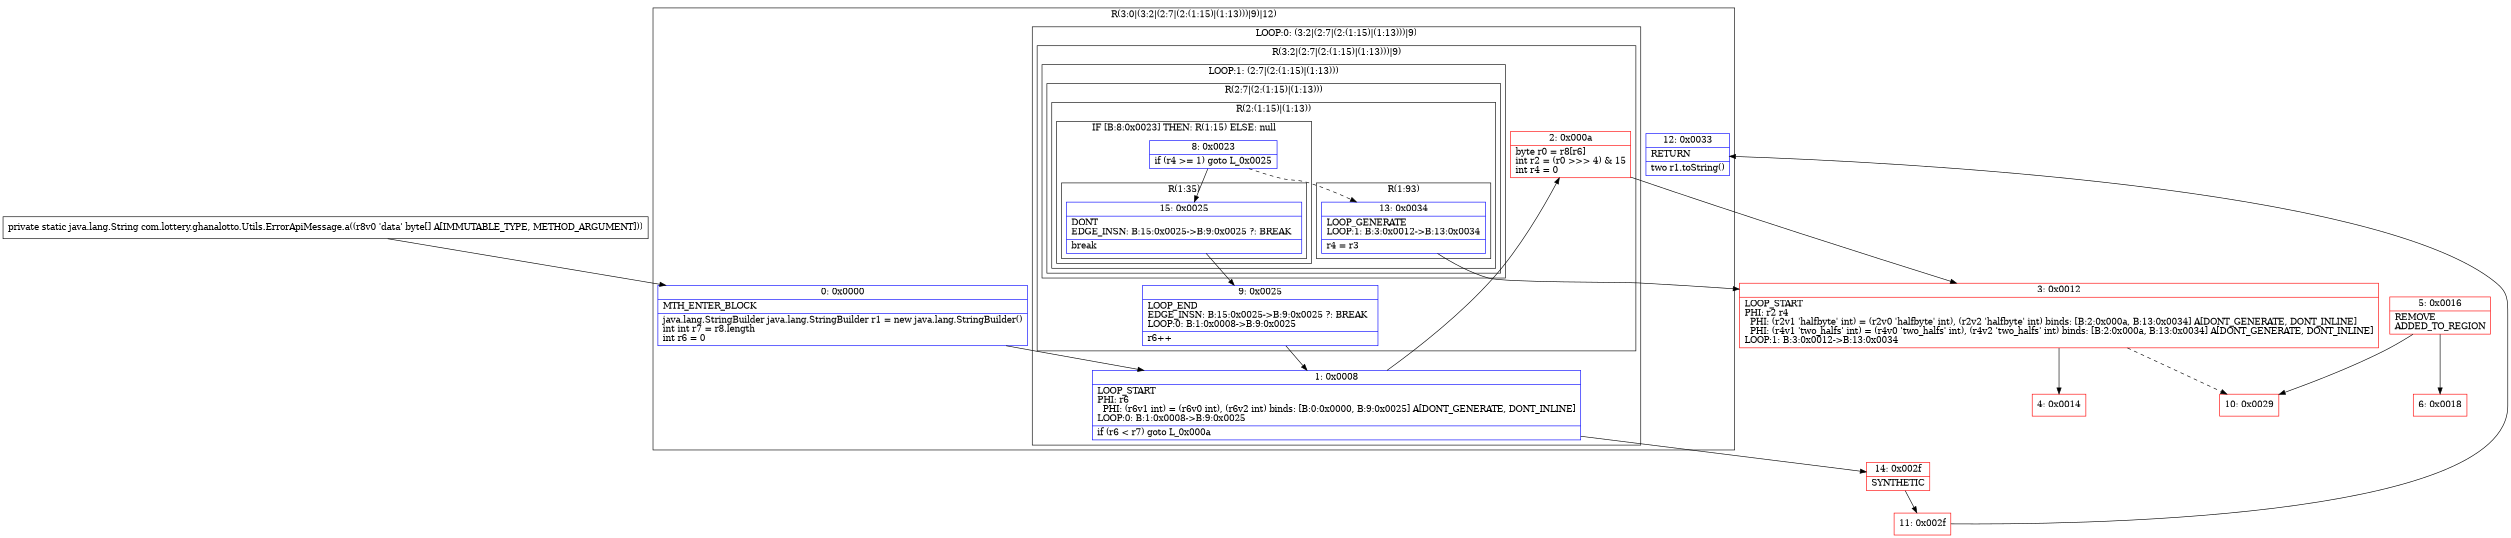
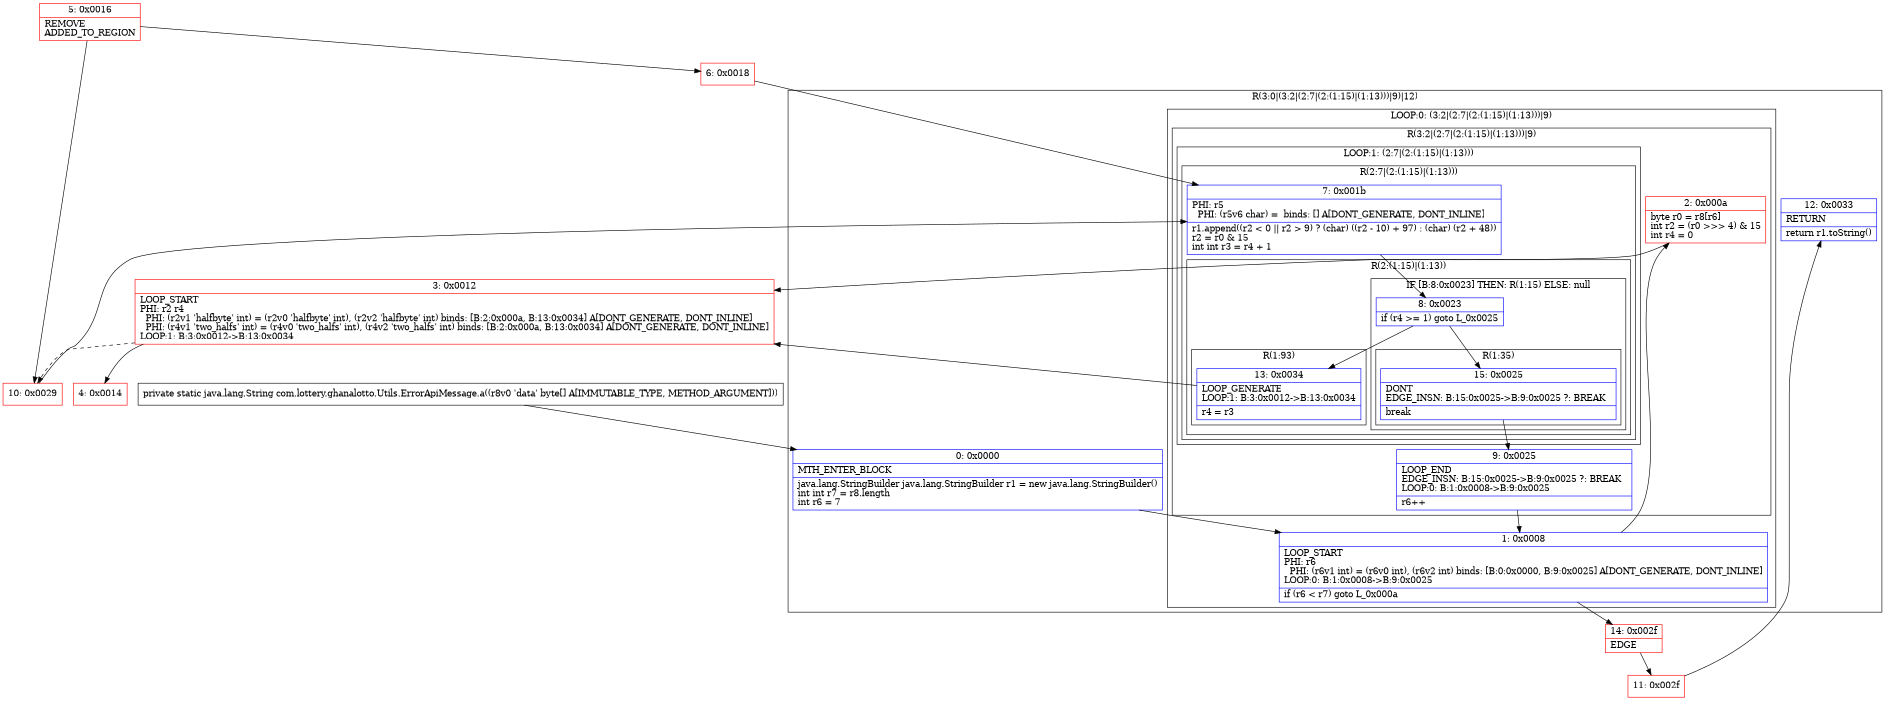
(1688, 168) -> (1829, 234)
(1285, 179) -> (1376, 345)
none -> (1344, 220)
(684, 338) -> (819, 503)
(1898, 483) -> (1624, 645)
